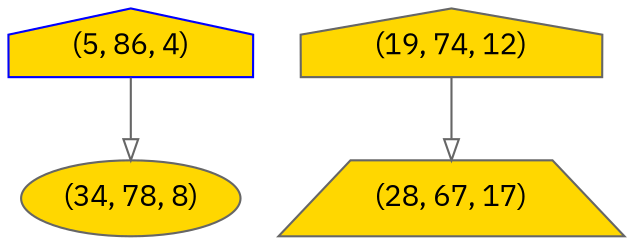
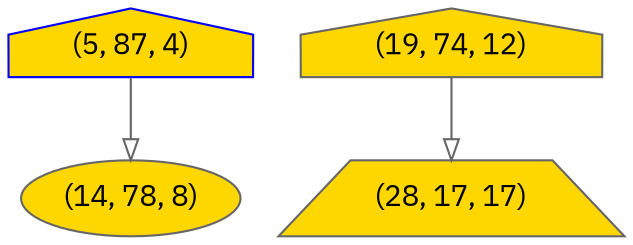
(131, 46) -> (131, 46)
(131, 198) -> (131, 198)
(451, 198) -> (451, 198)
